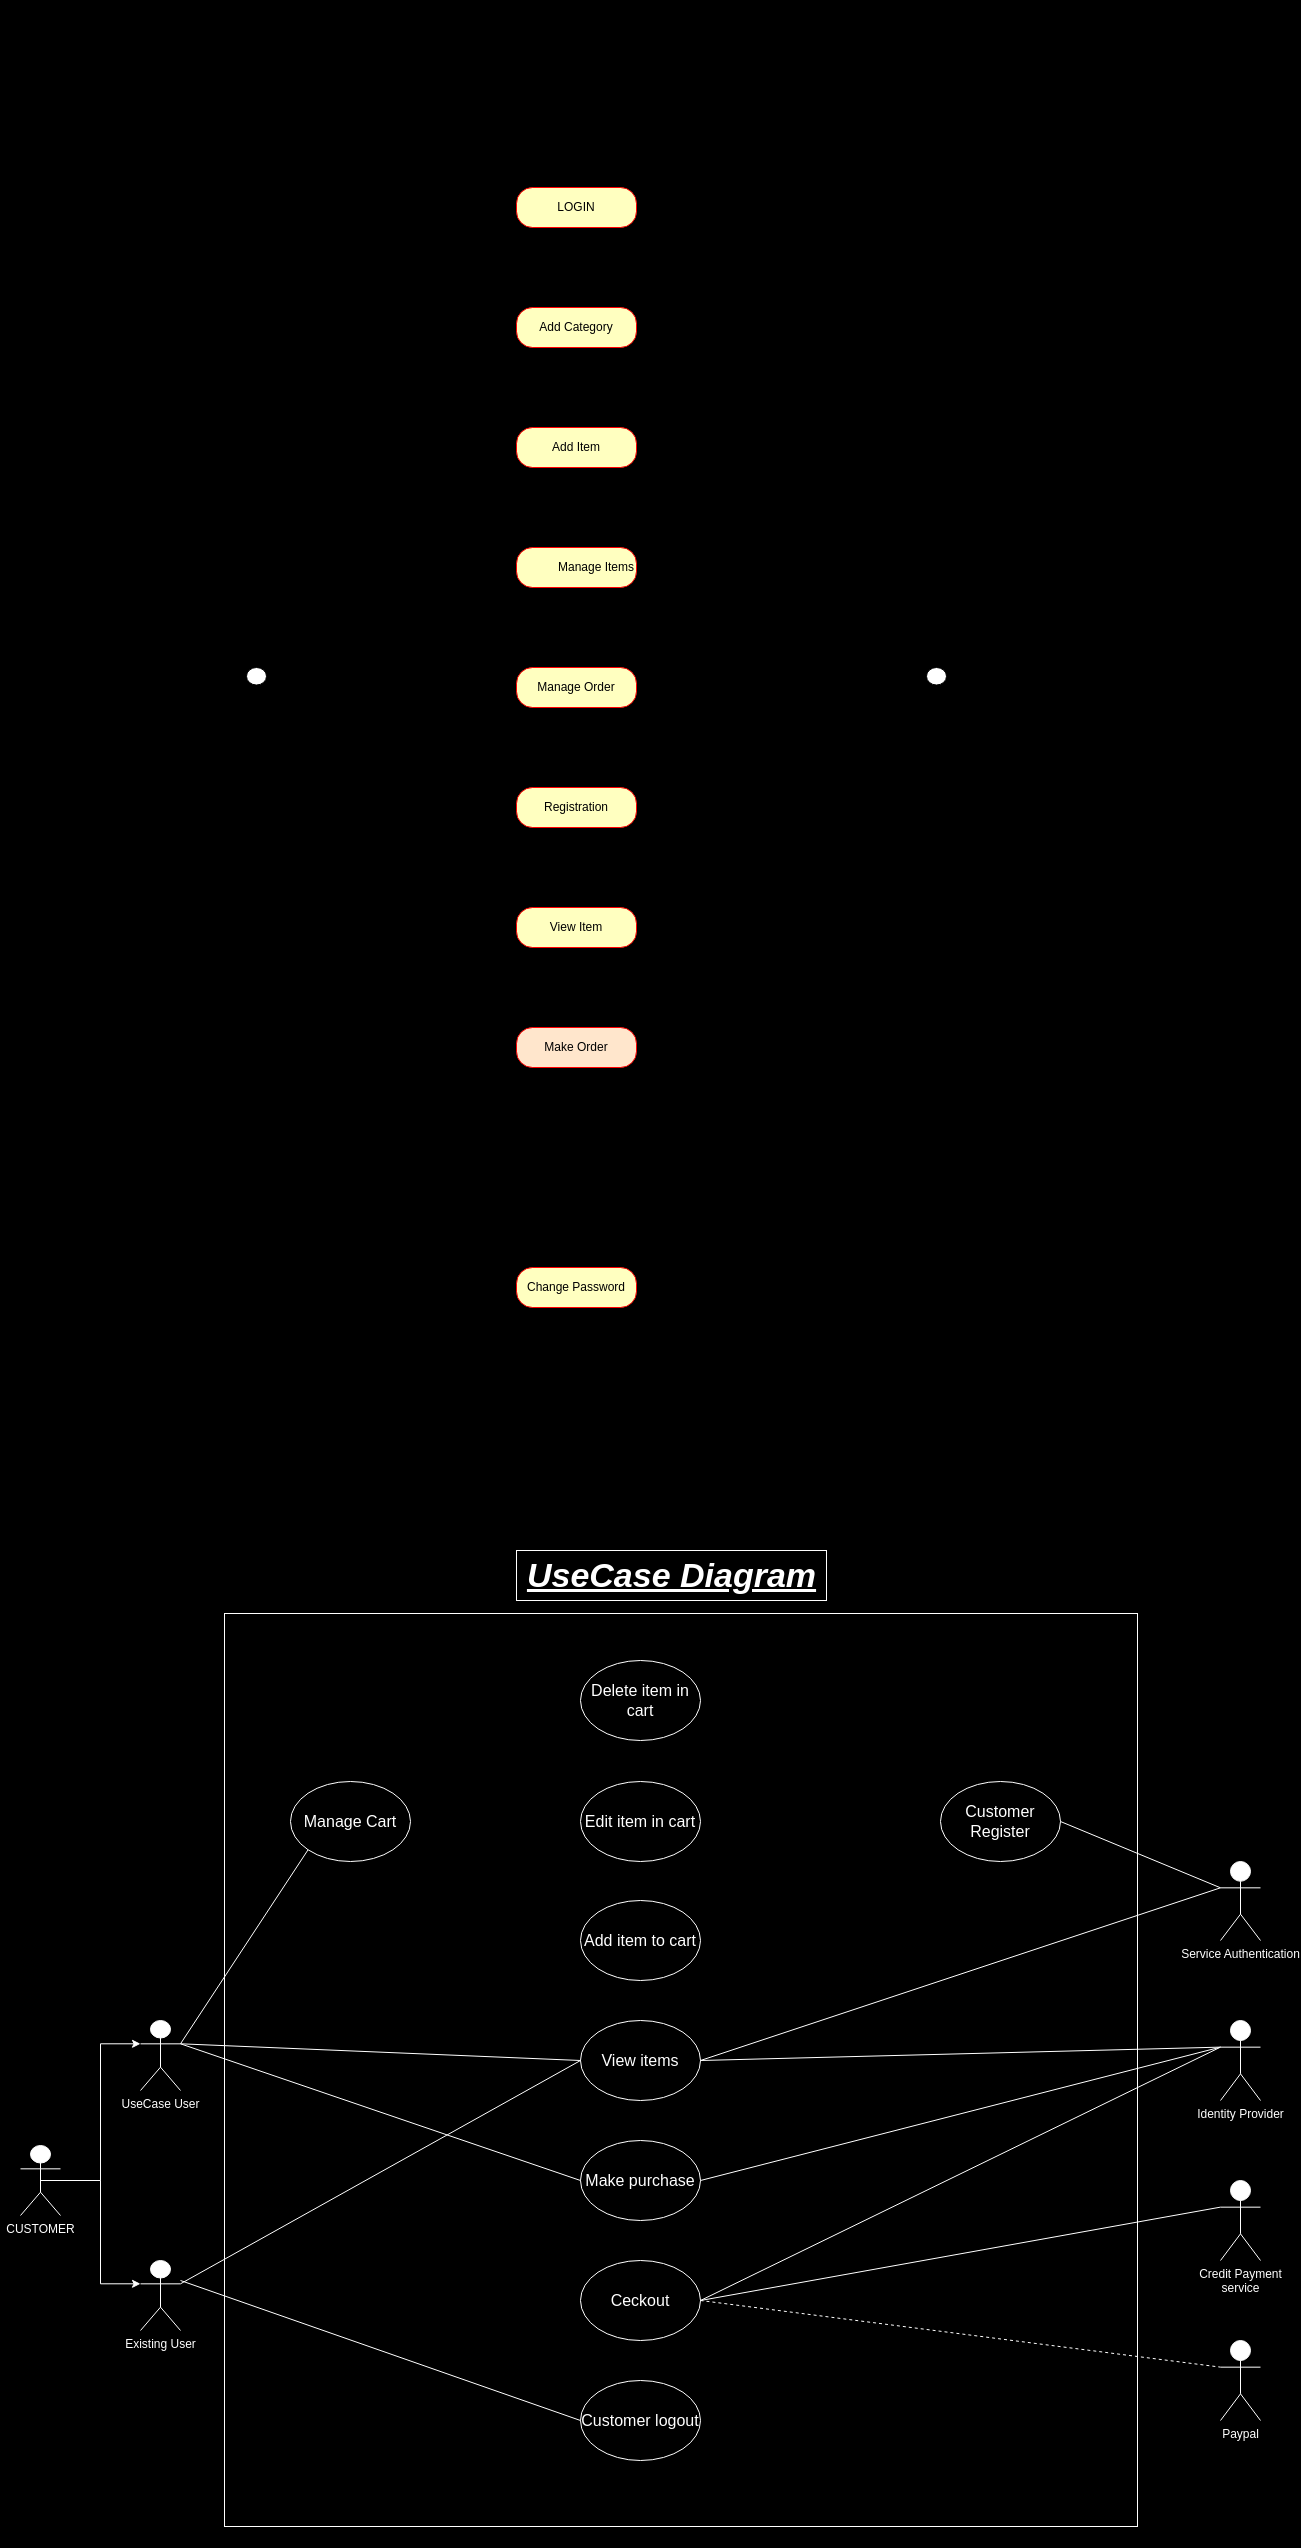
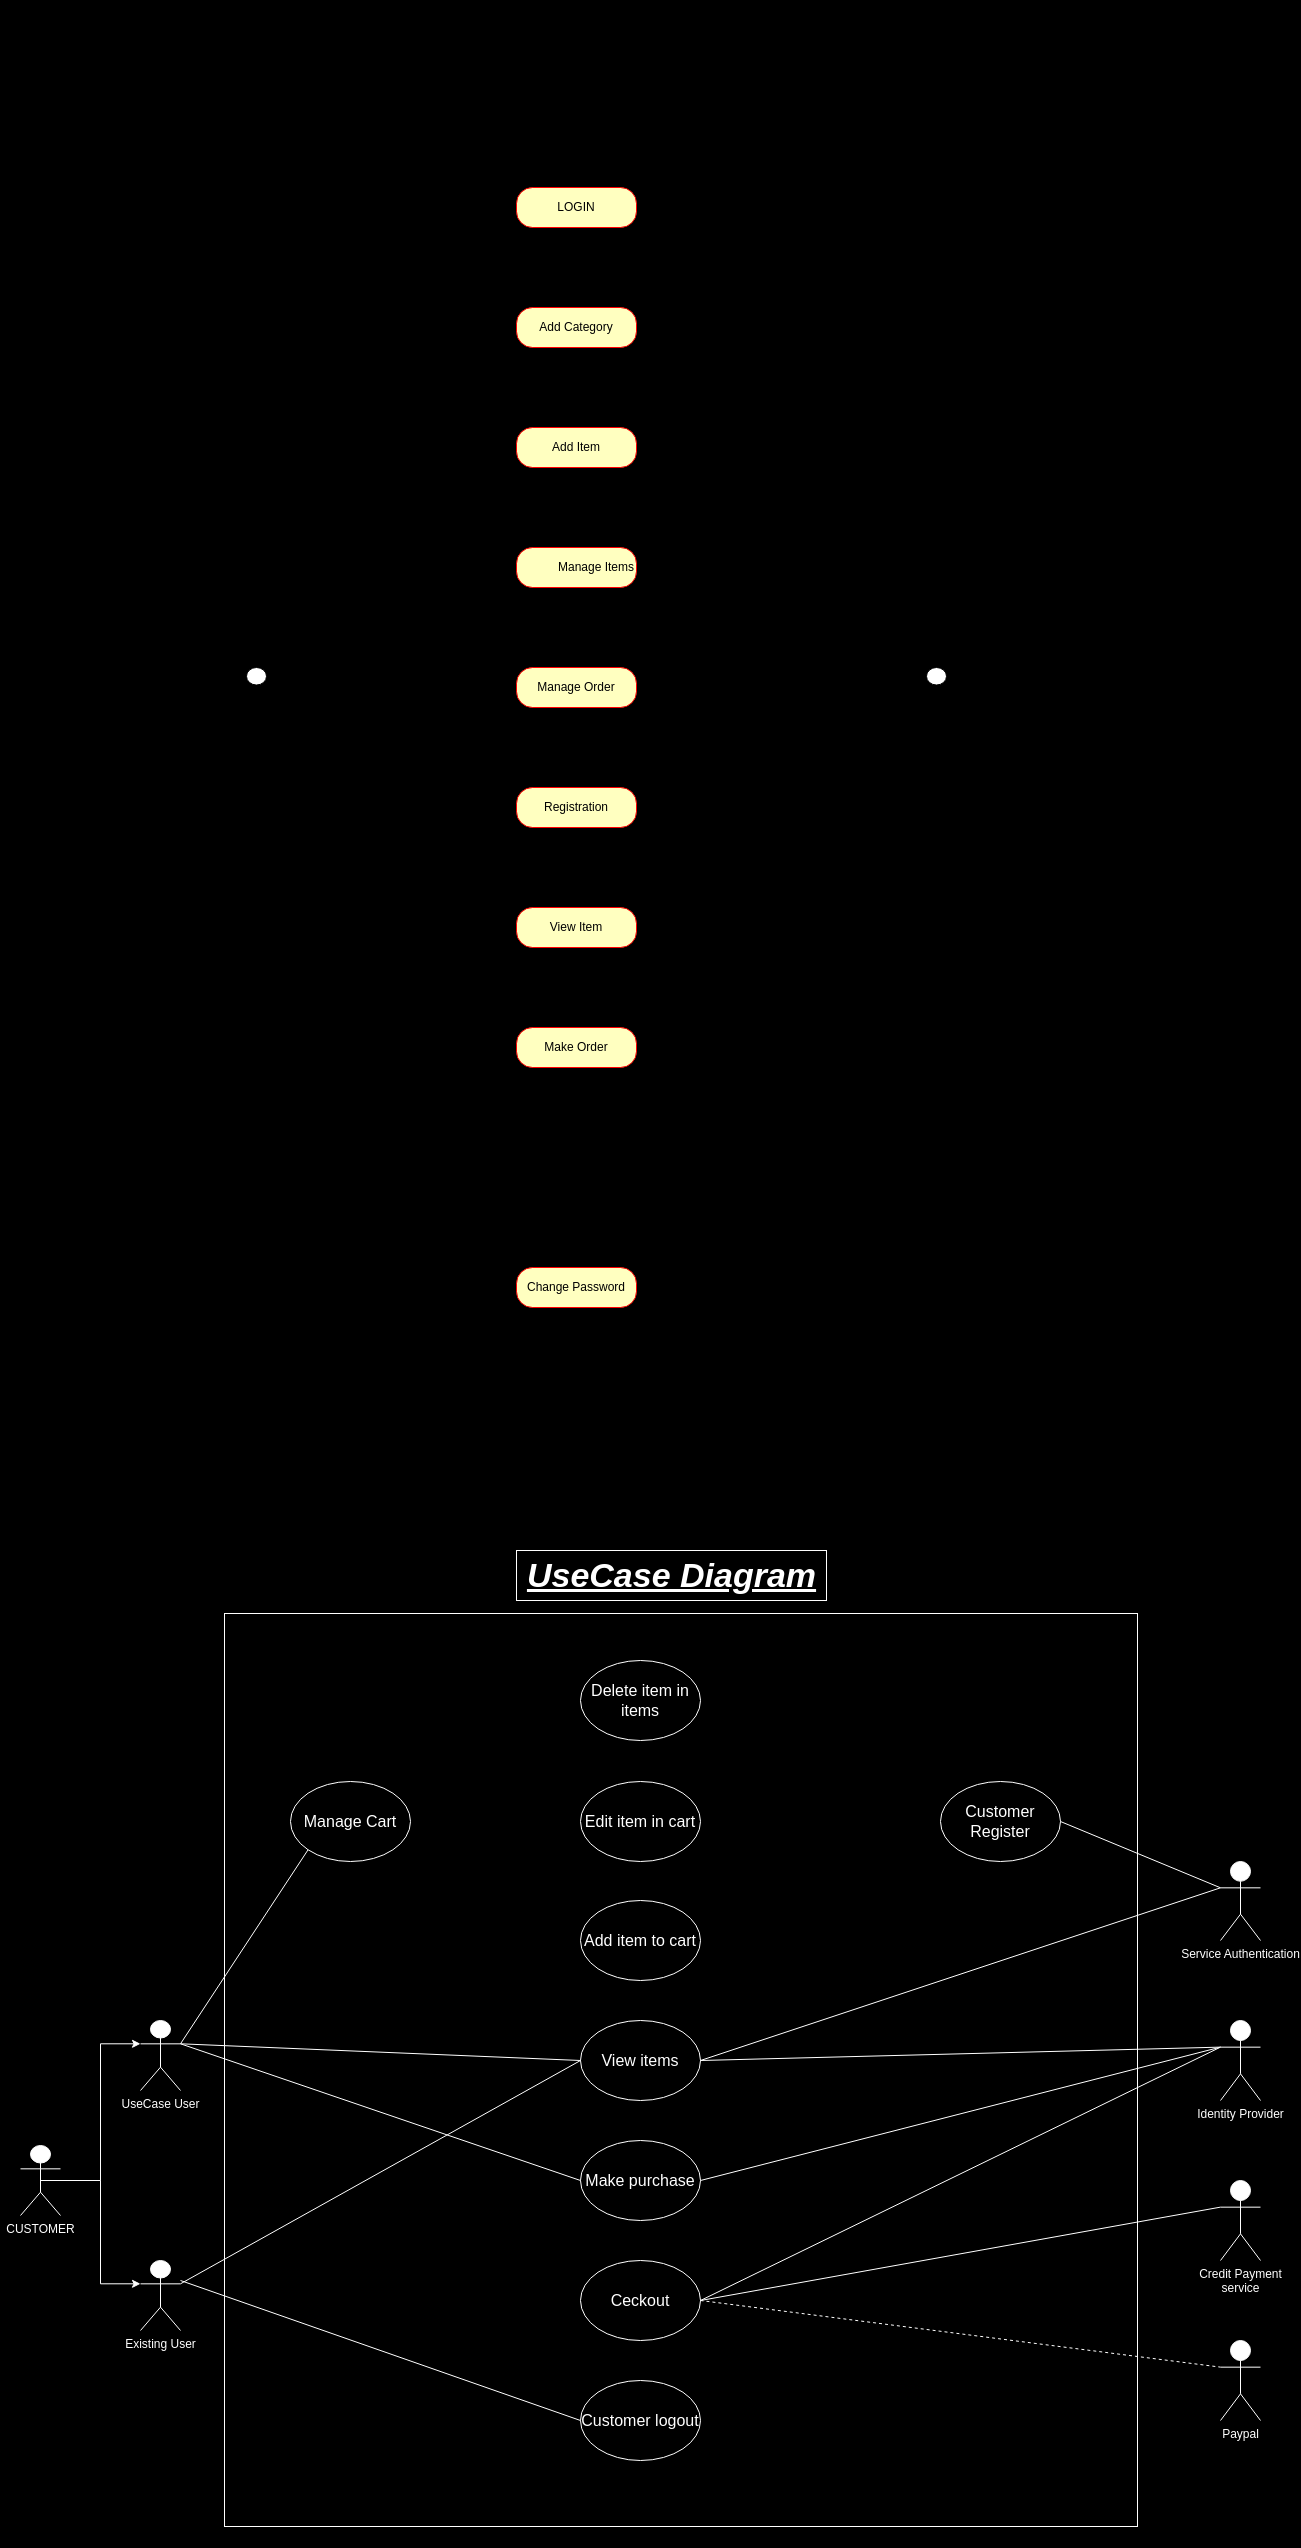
(577, 1048) -> (577, 1048)
(641, 1701) -> (641, 1701)
